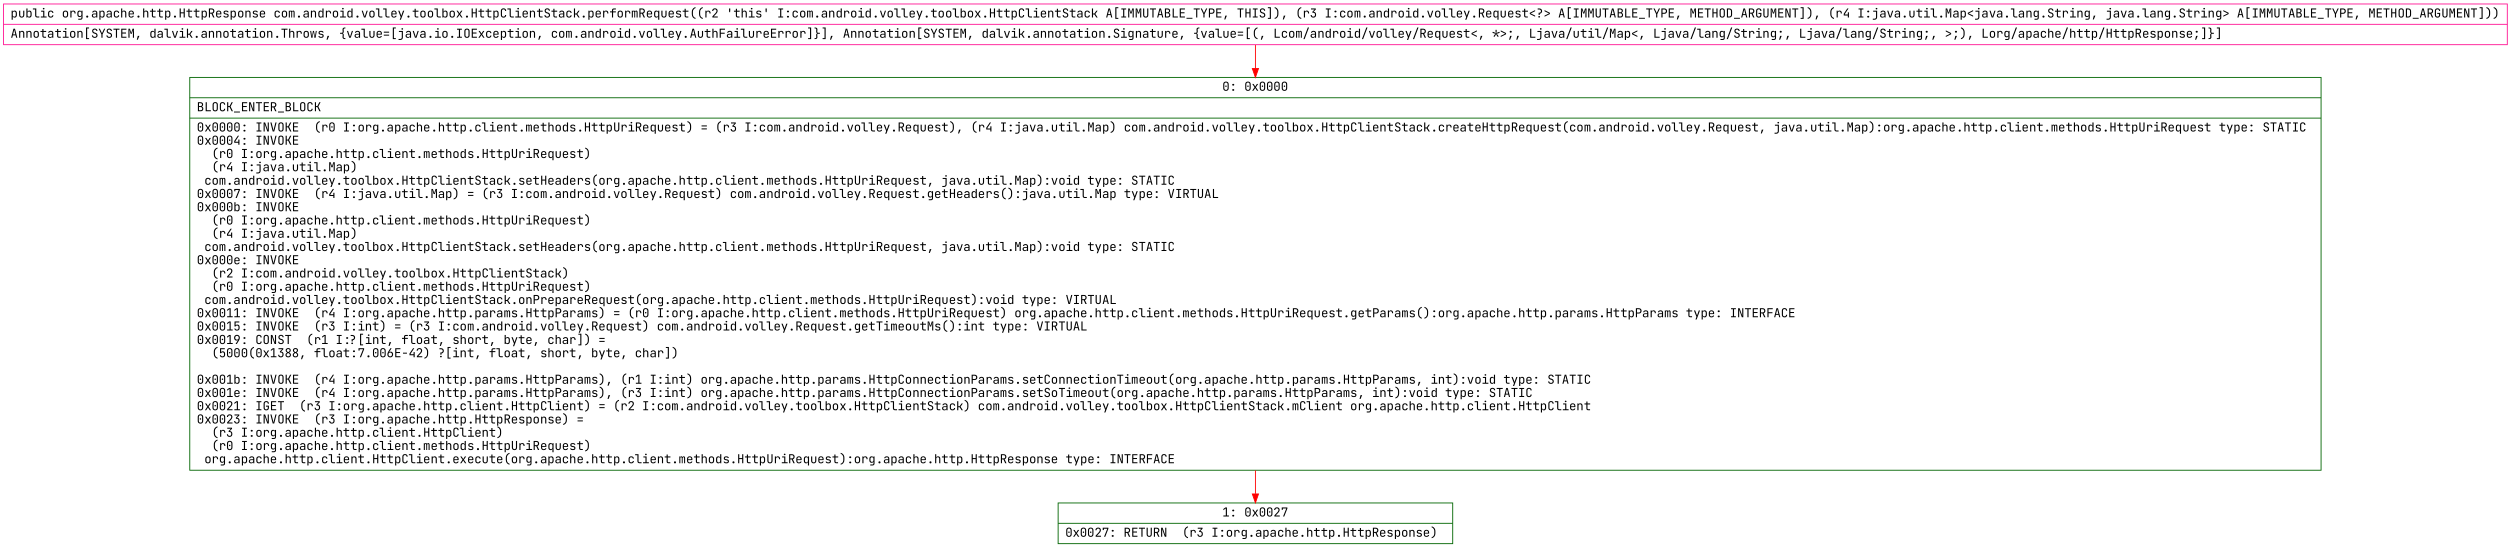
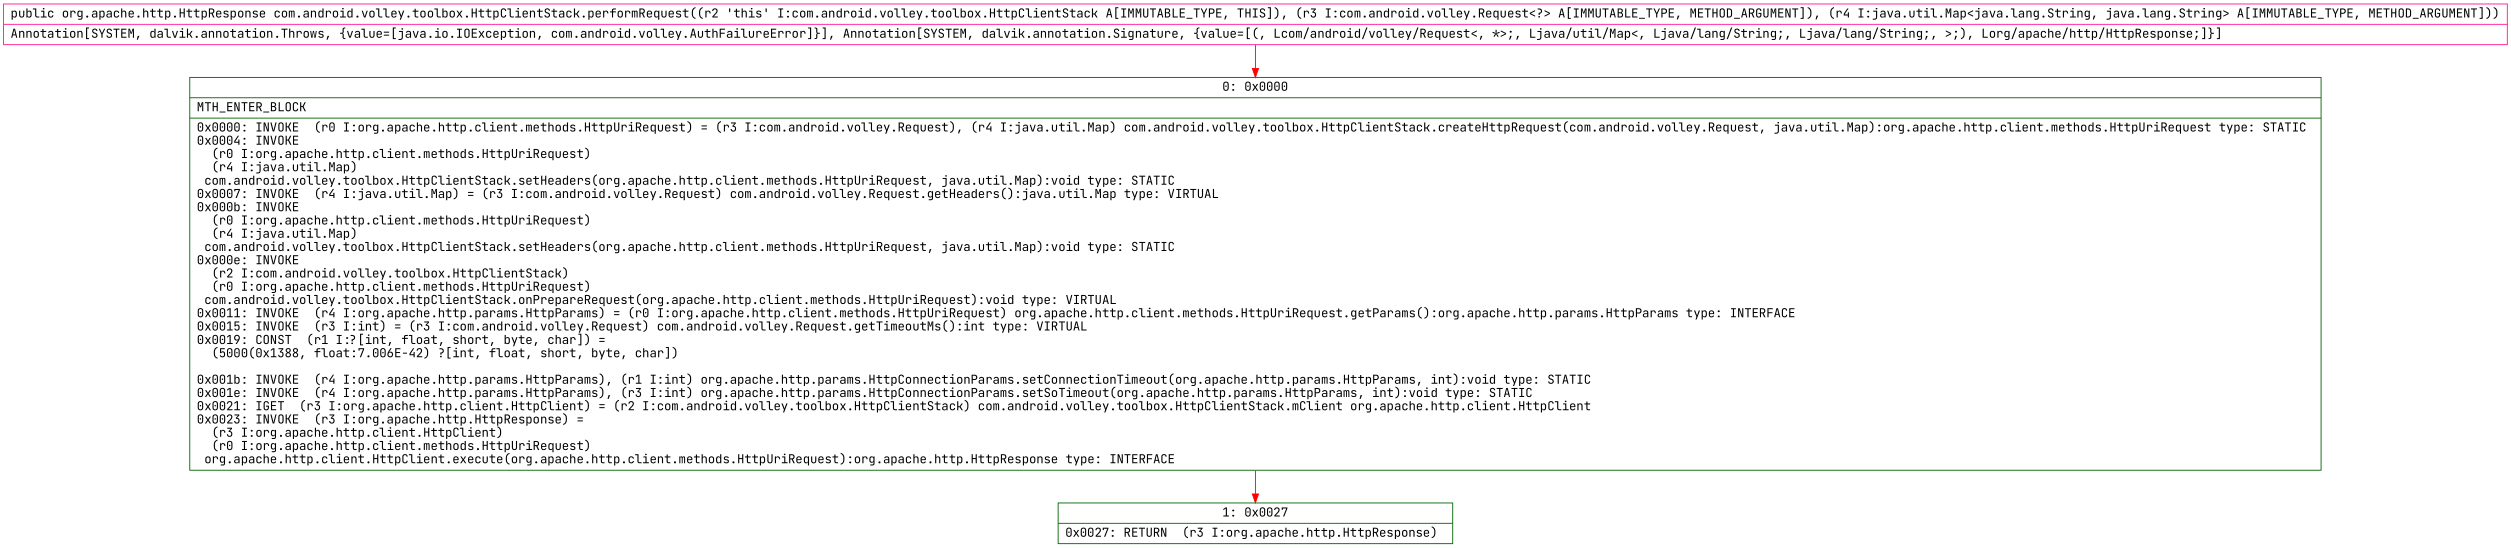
(259, 107) -> (252, 107)
